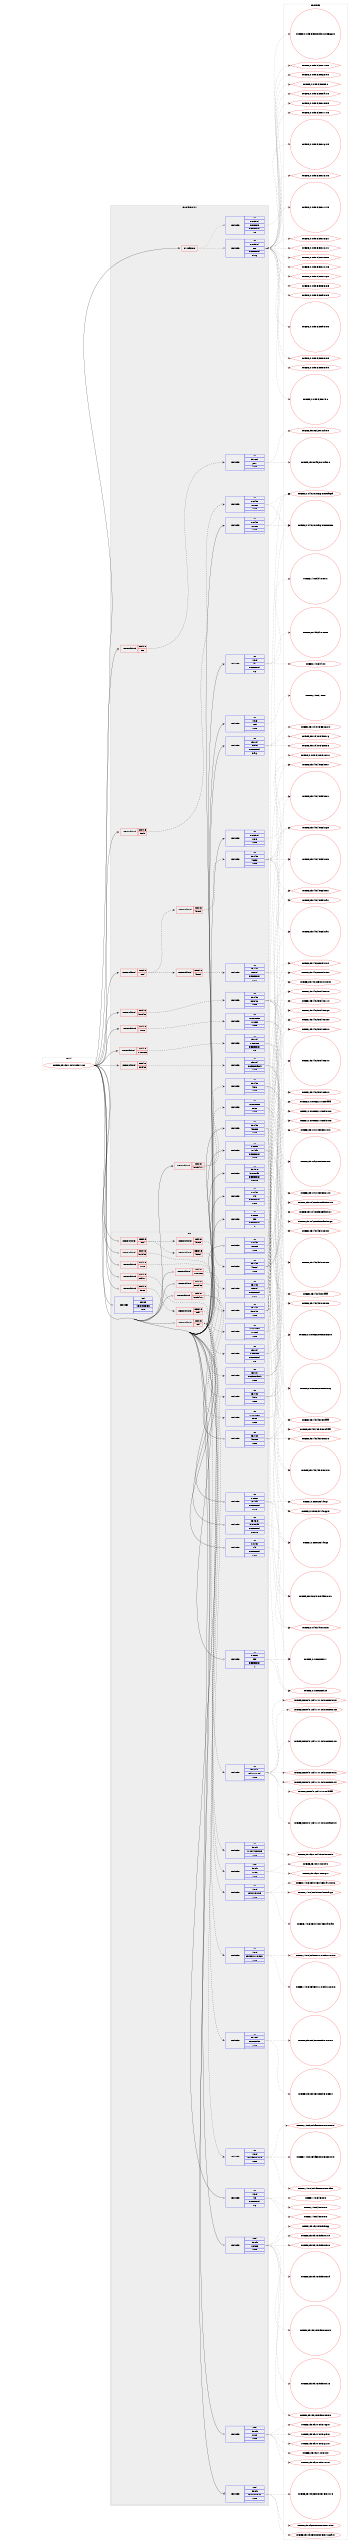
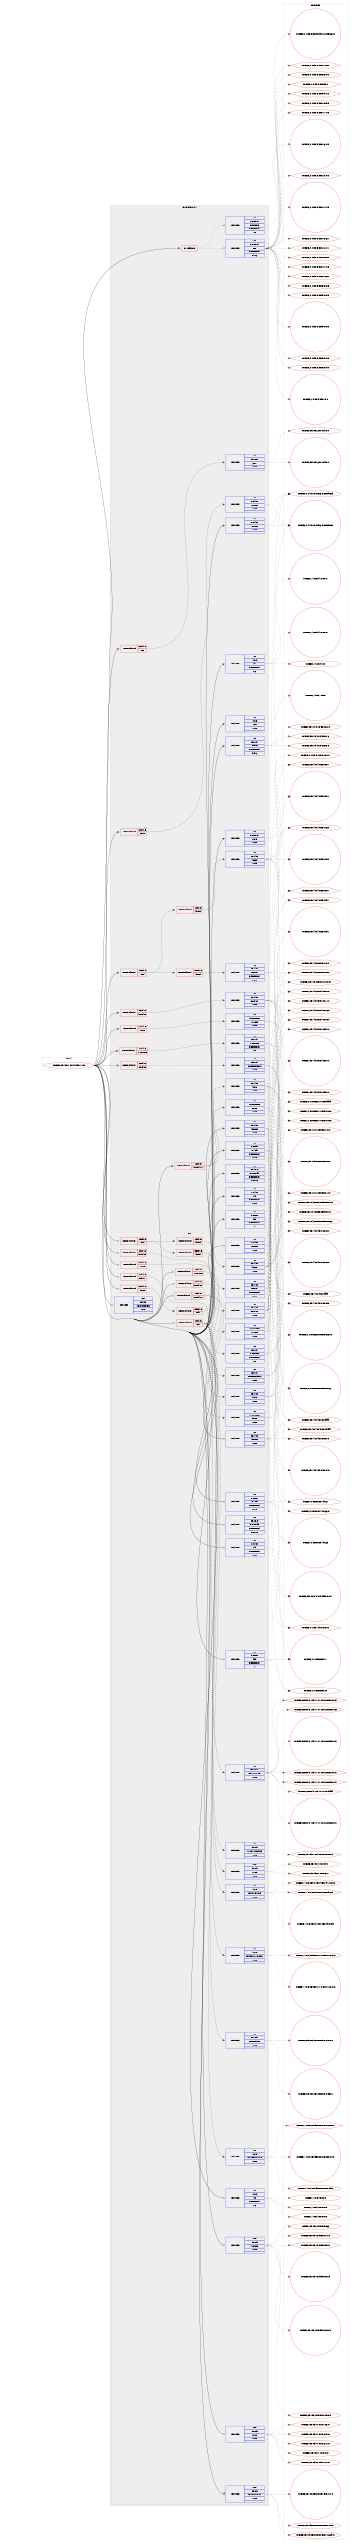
(315, 462) -> (315, 462)
(315, 632) -> (315, 632)
(315, 1628) -> (315, 1628)
(315, 2384) -> none
